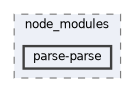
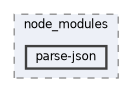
(67, 57) -> (66, 57)
